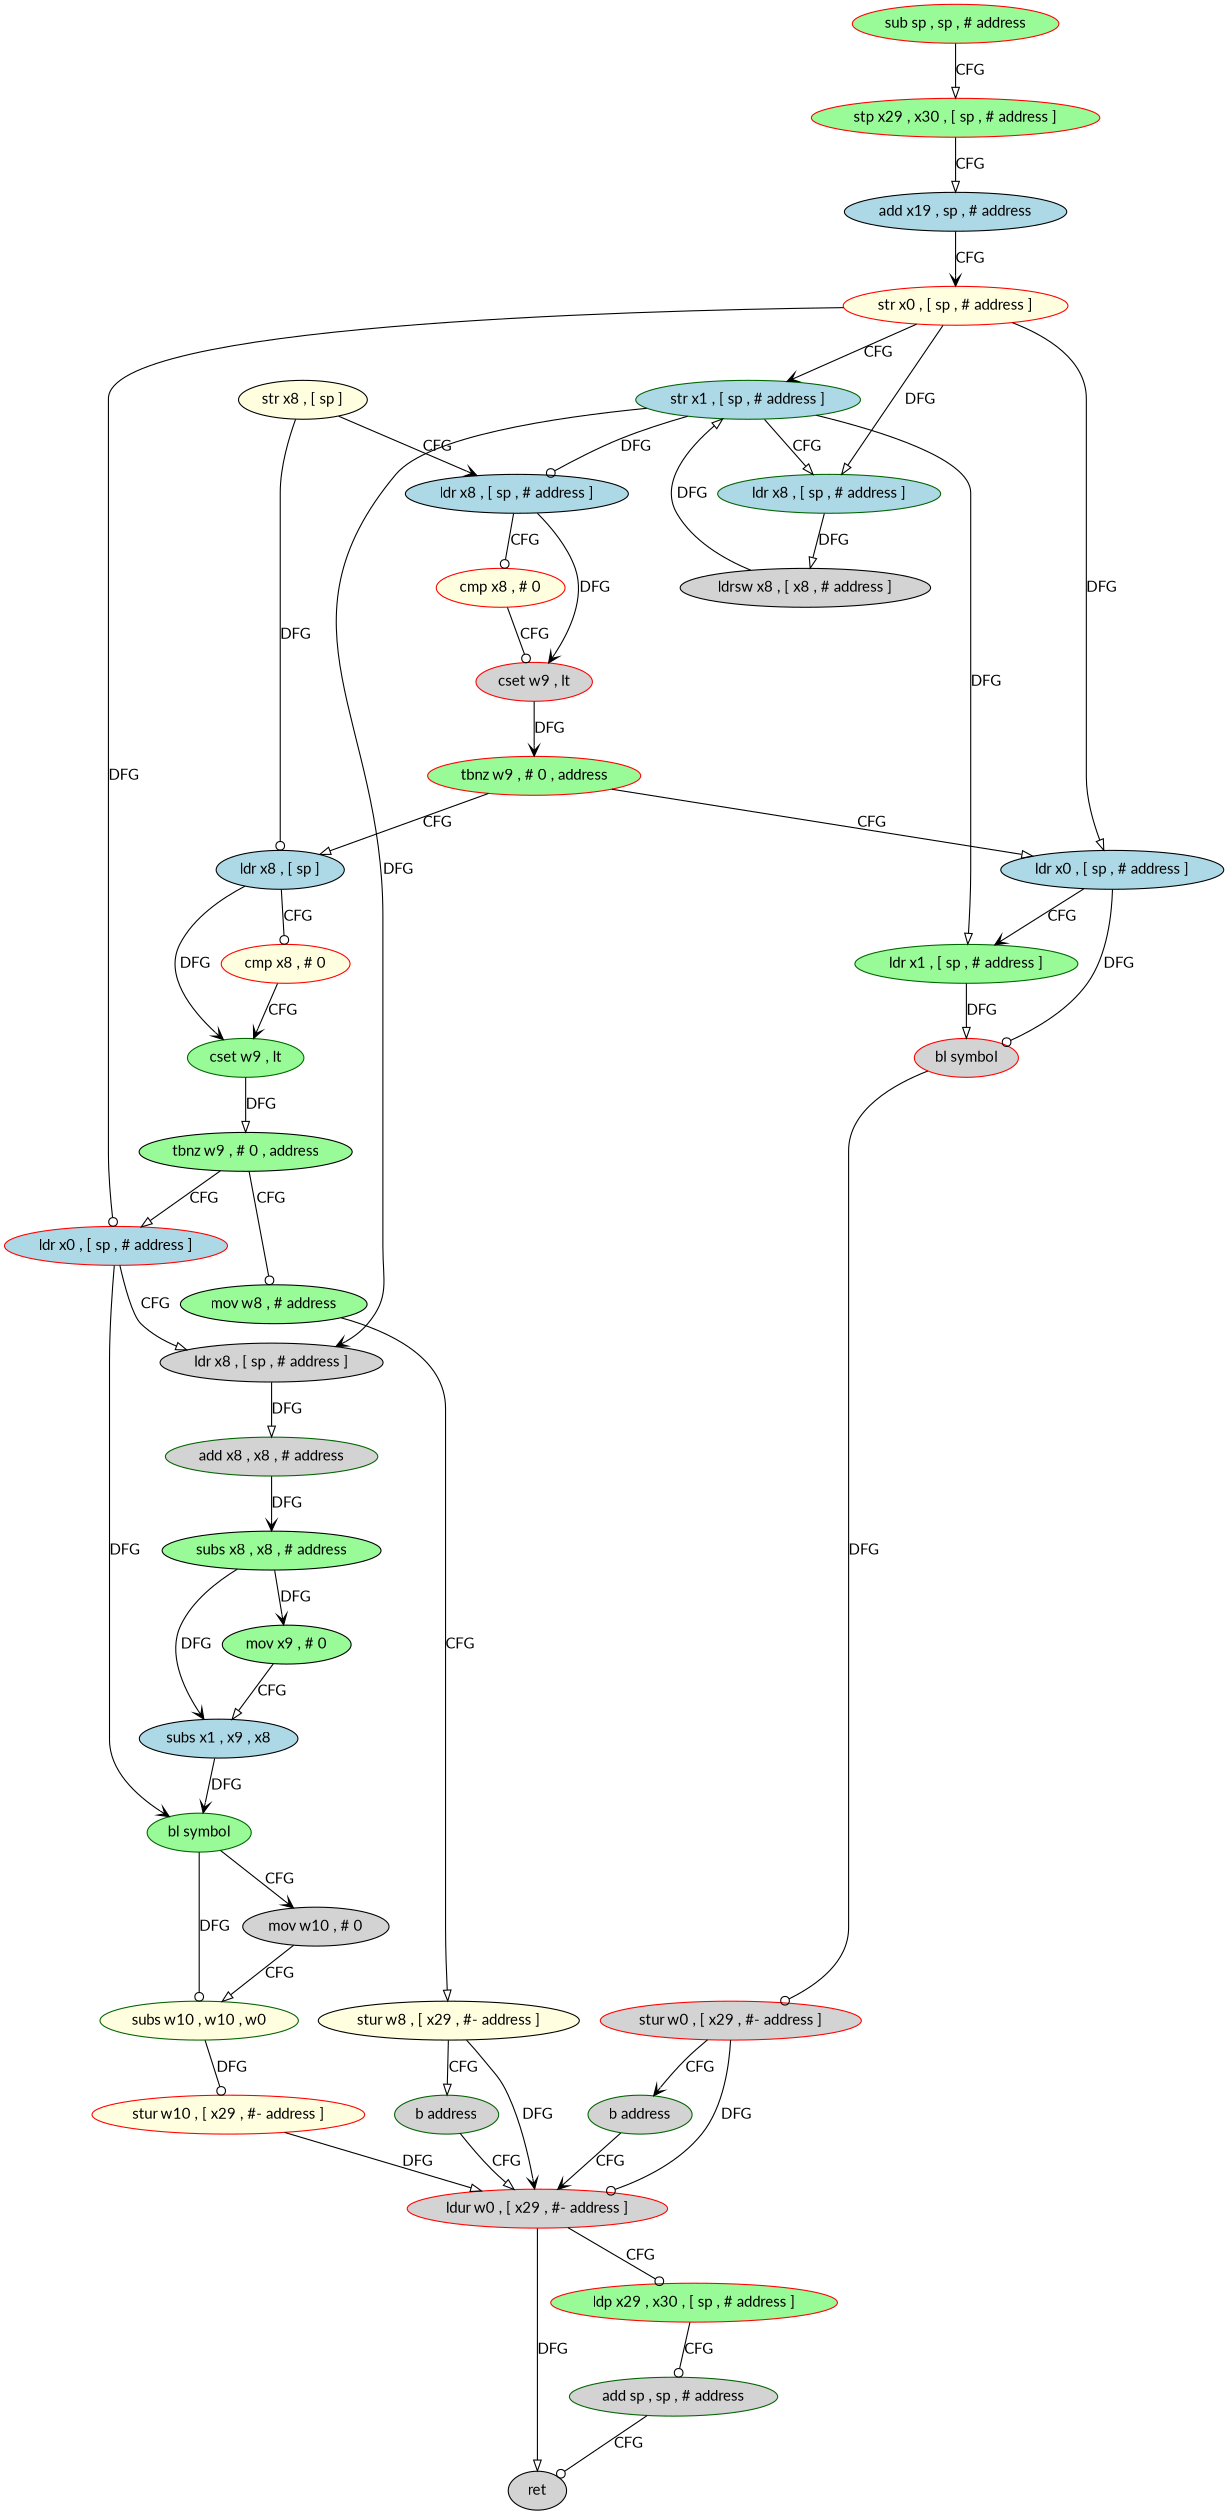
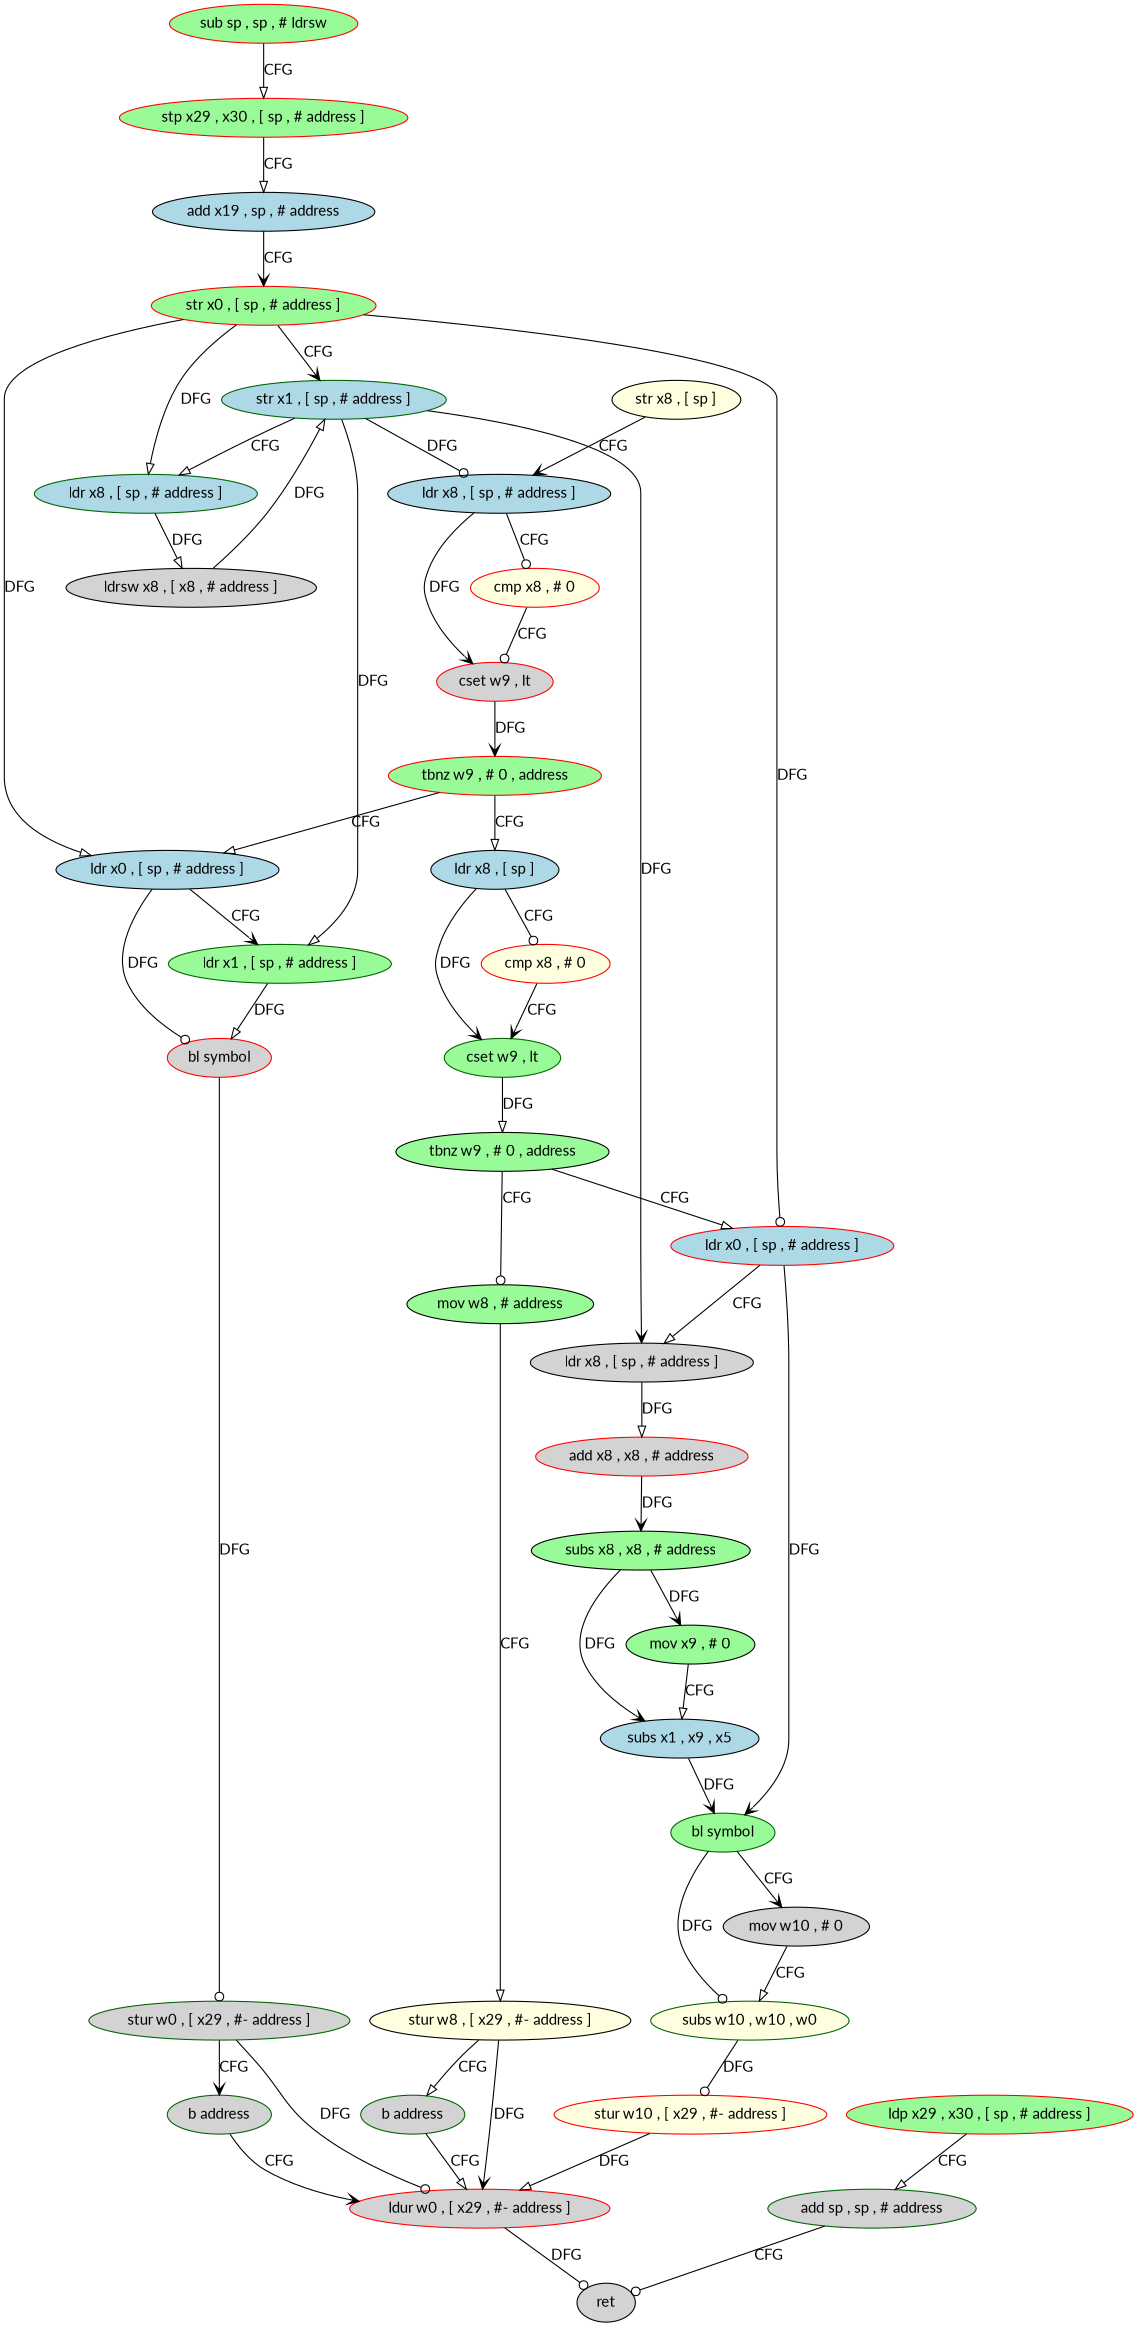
(956, 24) -> (264, 24)
(956, 306) -> (264, 306)
(280, 629) -> none
(272, 1457) -> (642, 1457)
(219, 1739) -> (680, 1739)
(731, 2021) -> (219, 2021)
(612, 2253) -> none
(537, 2344) -> (542, 2255)
(685, 2345) -> (935, 2158)
